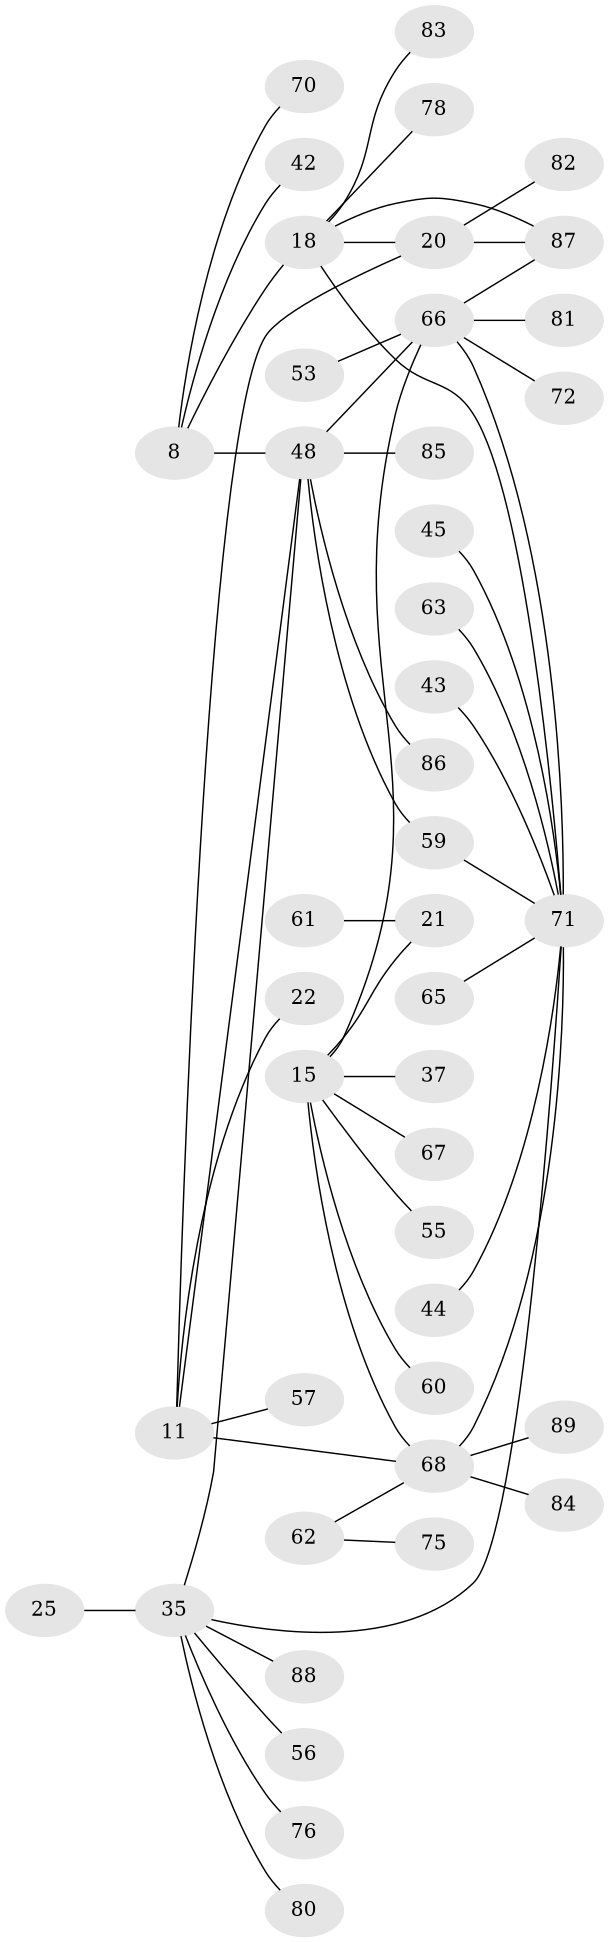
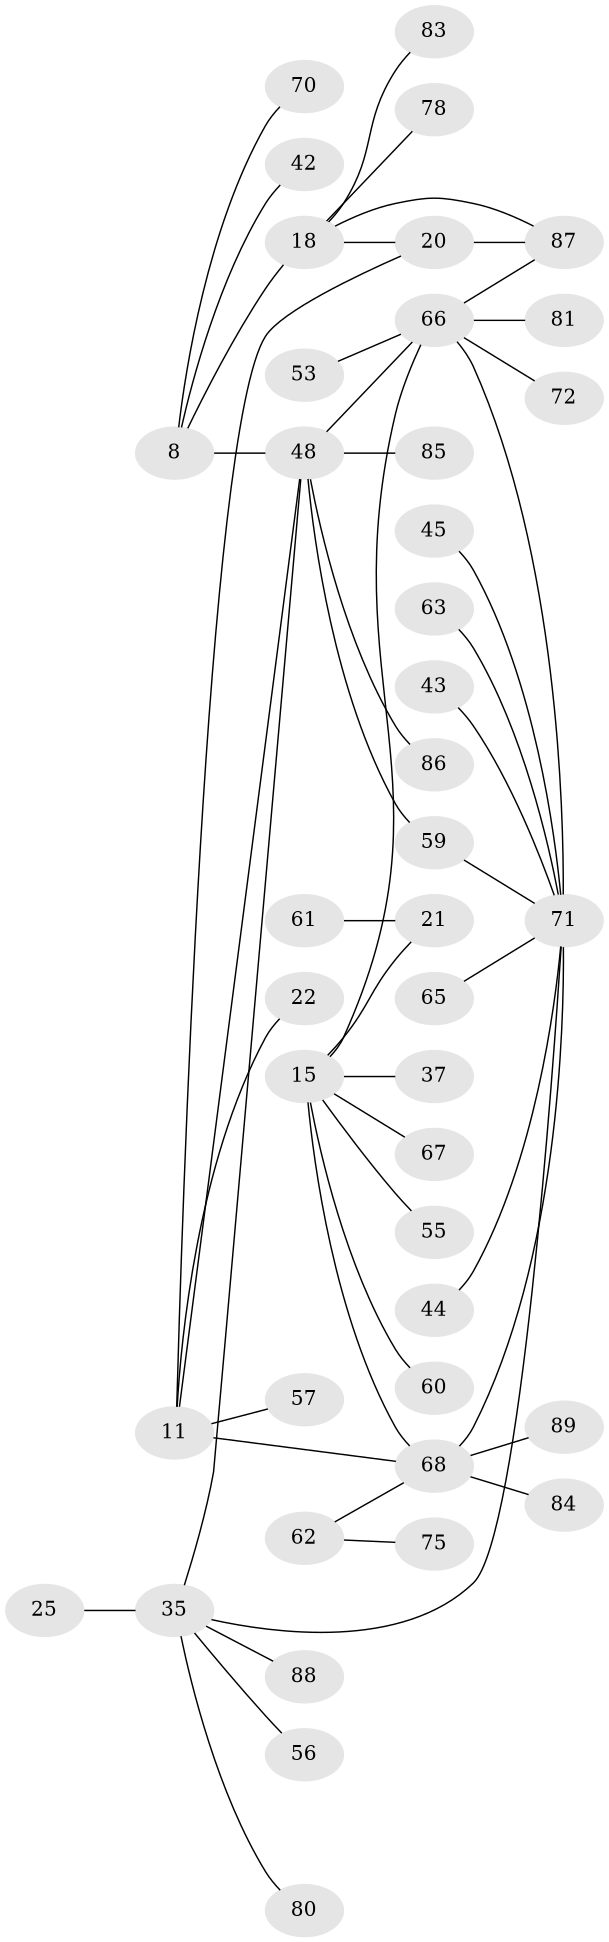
(564, 165) -> none
(515, 544) -> none
(304, 1833) -> none
